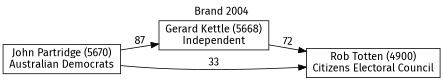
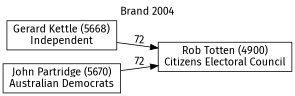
(136, 48) -> none
(214, 63) -> (139, 62)
